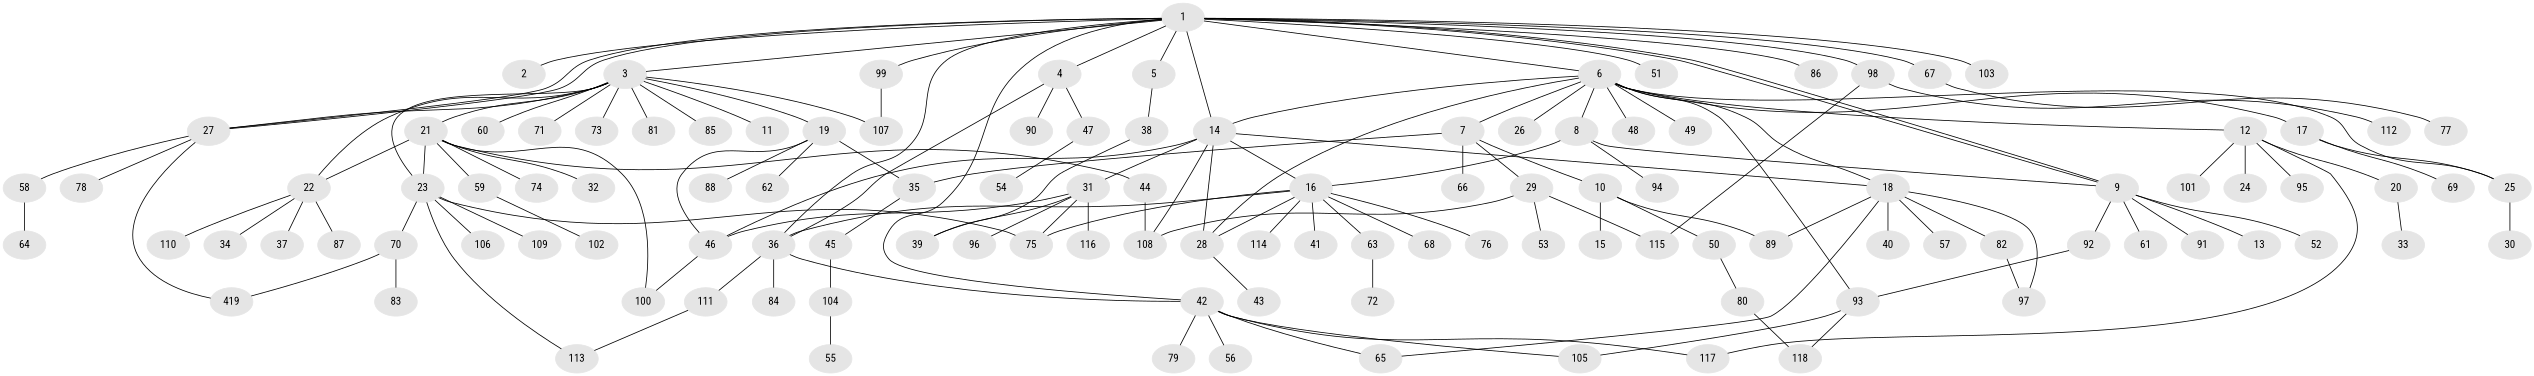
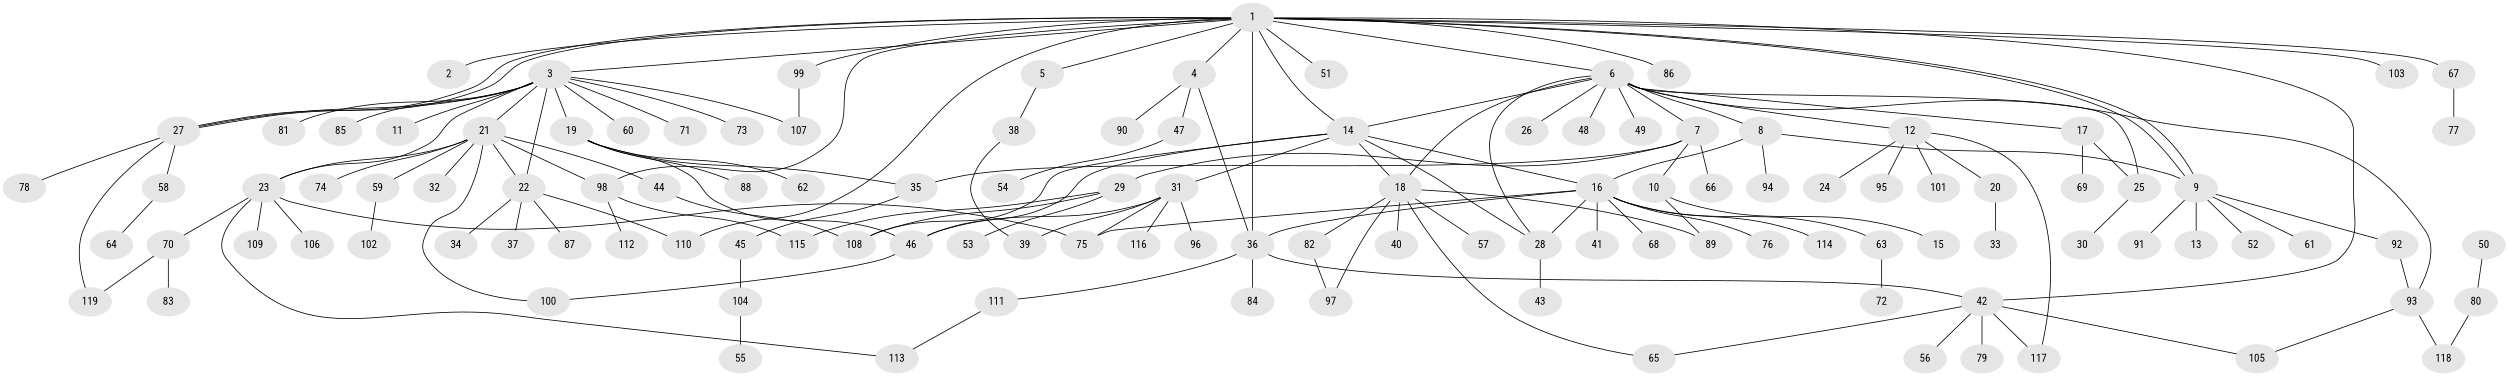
none -> (952, 100)
none -> (543, 160)
(1657, 217) -> none
(232, 302) -> (90, 302)
